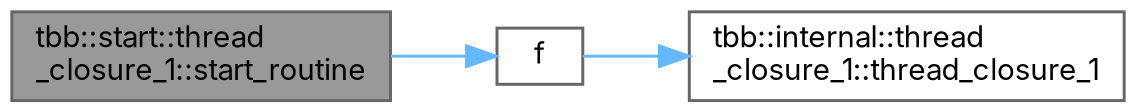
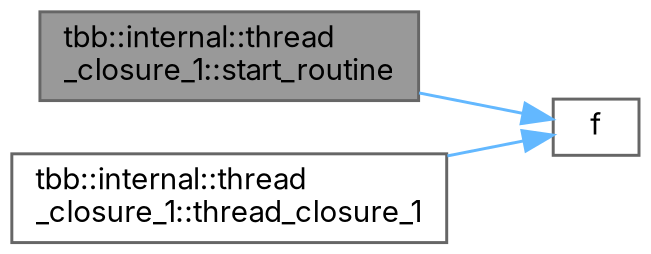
(201, 56) -> (229, 56)
(621, 56) -> (486, 148)
